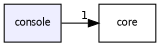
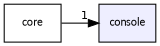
(75, 23) -> (75, 23)
